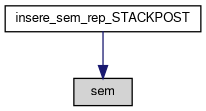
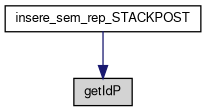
(103, 92) -> (103, 92)
